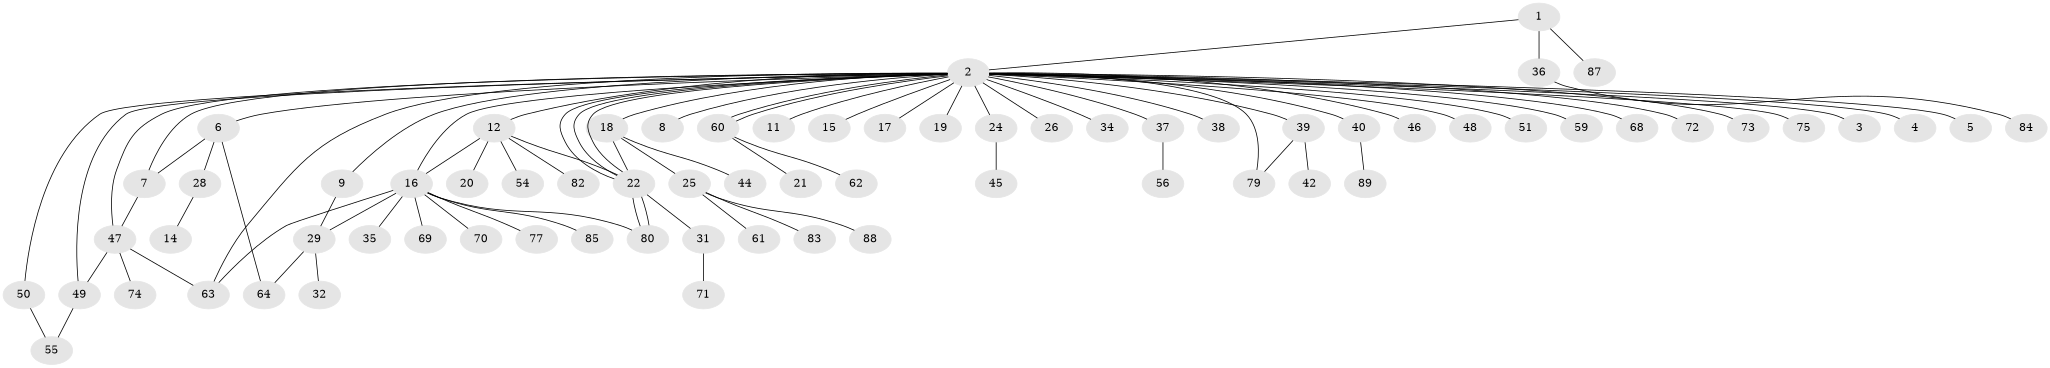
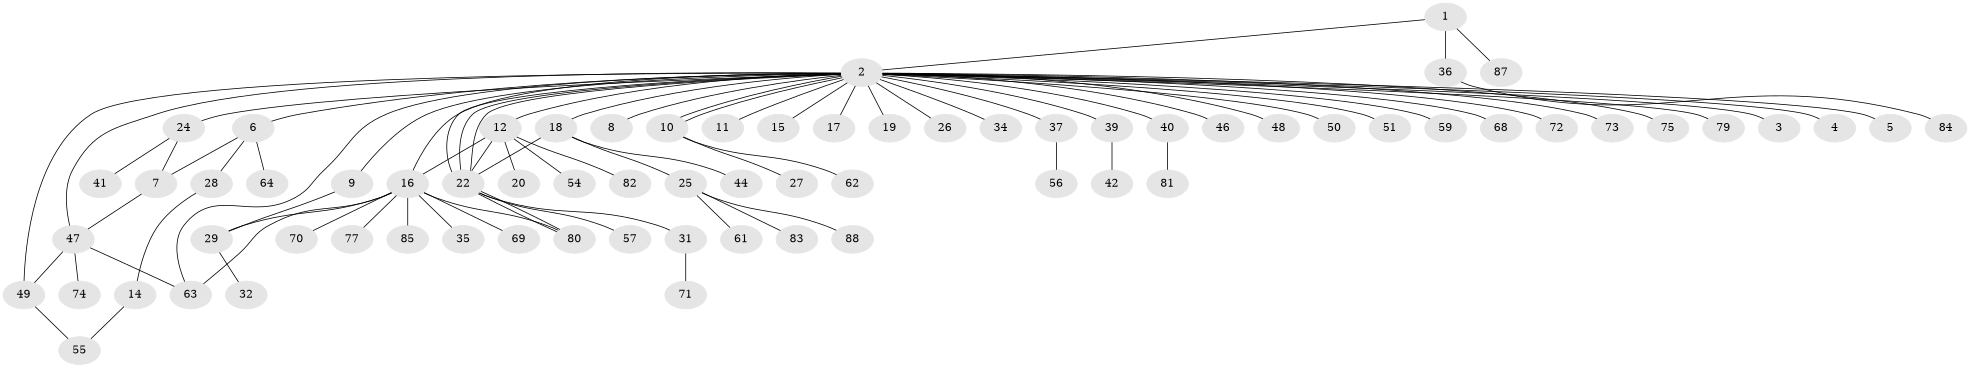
(532, 80) -> (170, 156)
(718, 128) -> (667, 128)
(1219, 128) -> none
(1279, 156) -> none
(801, 184) -> (797, 184)
(996, 184) -> (100, 184)
(1365, 184) -> (1168, 184)
none -> (630, 239)
(289, 267) -> none
(38, 323) -> (107, 323)
